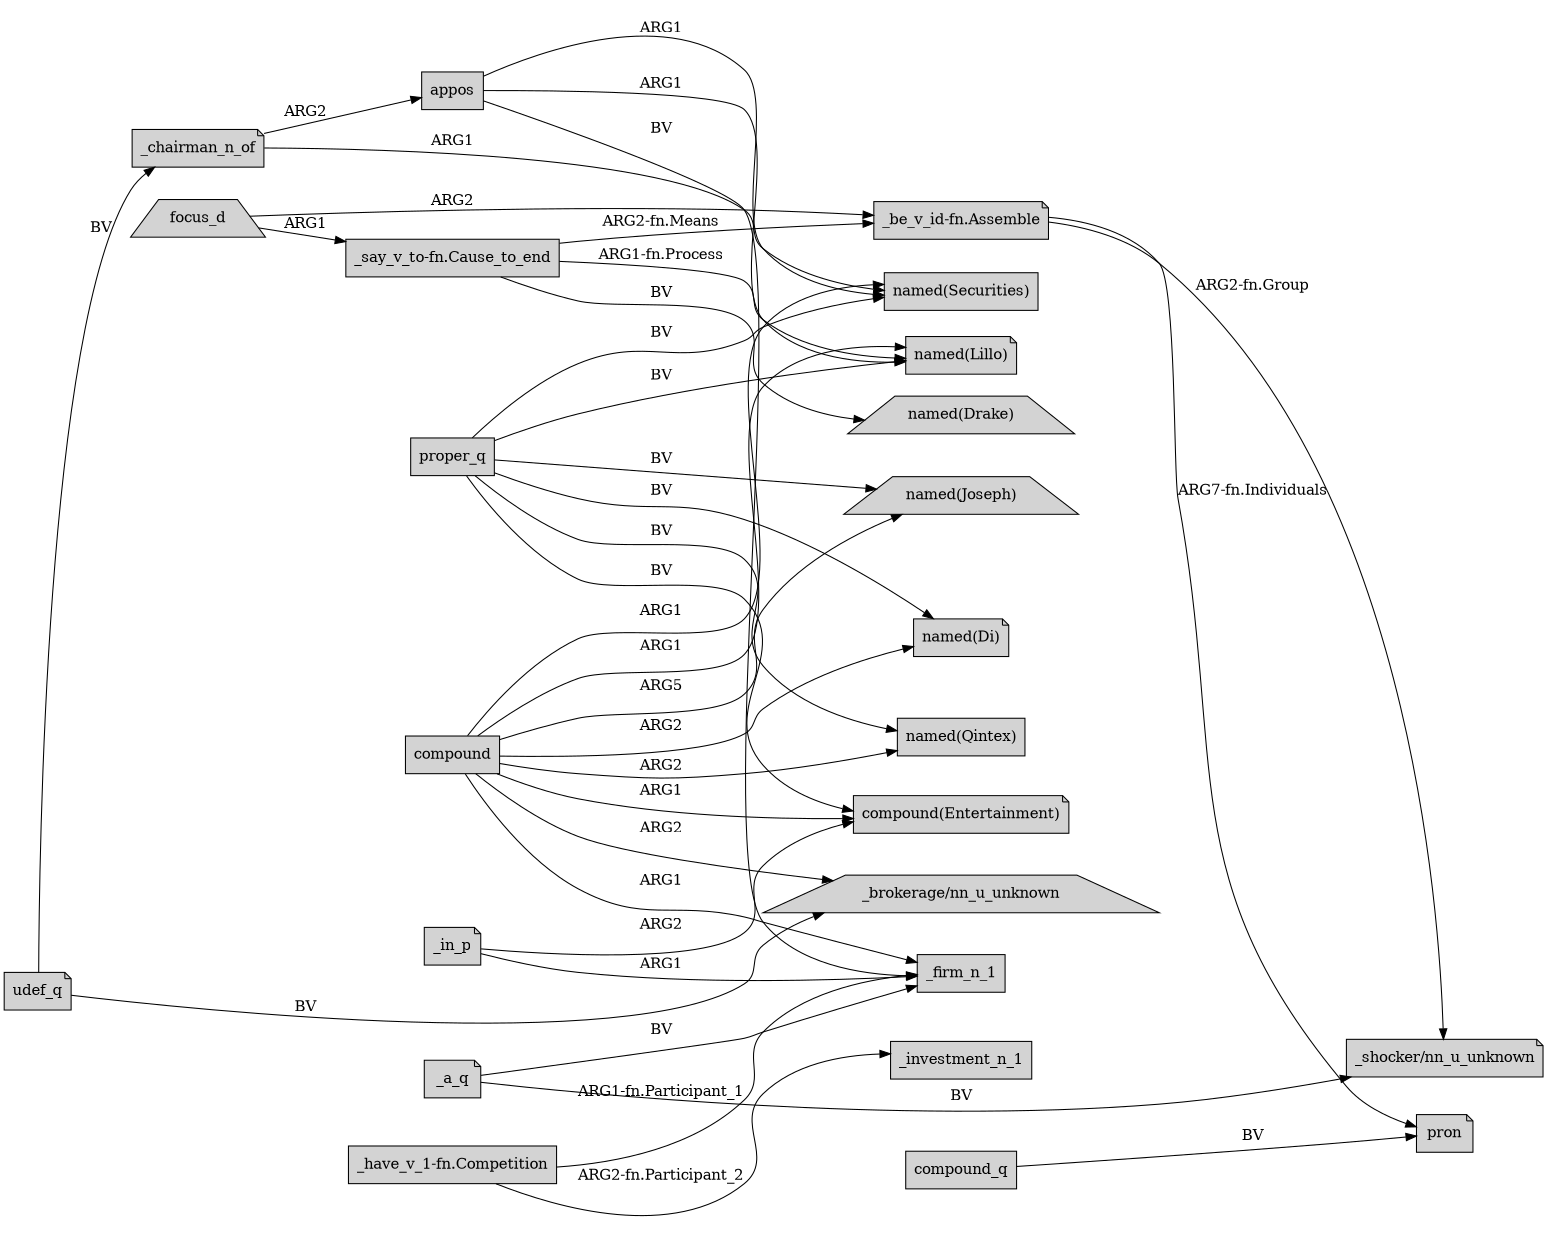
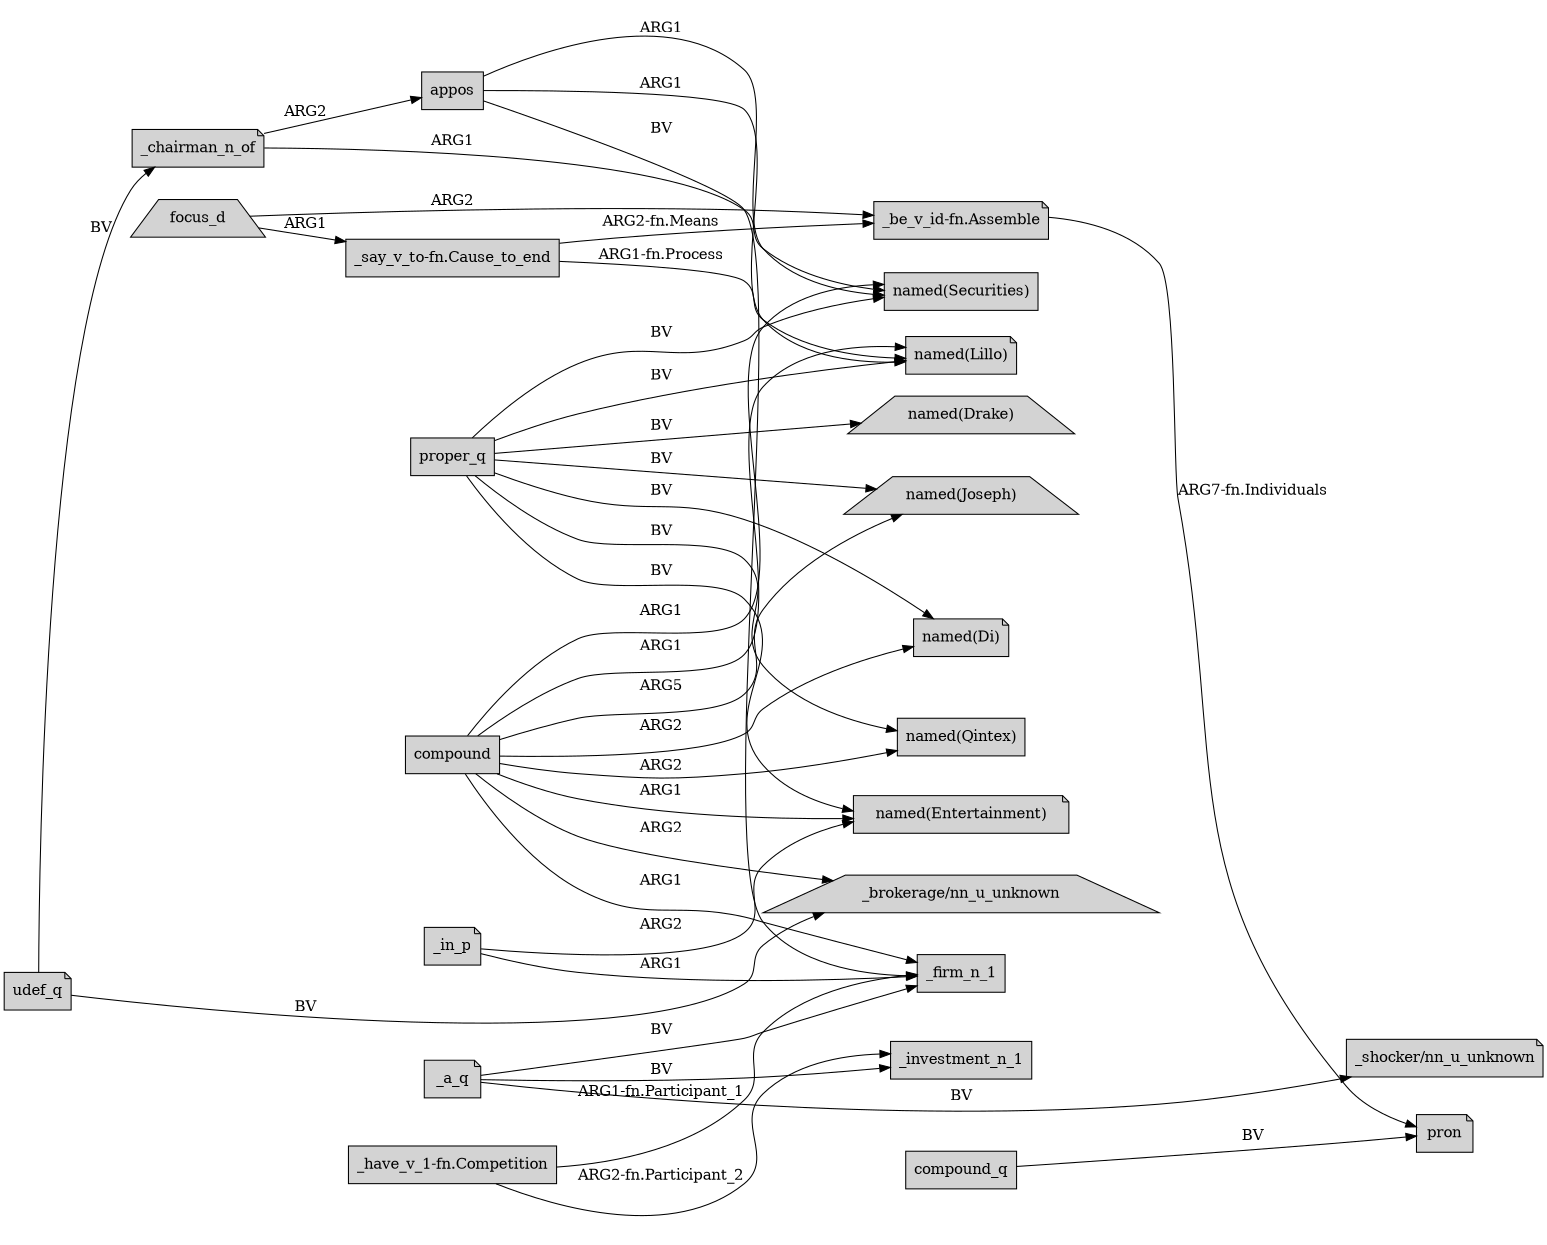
(705, 308) -> (672, 439)
(1356, 560) -> none
(961, 814) -> (961, 814)
none -> (680, 1080)
